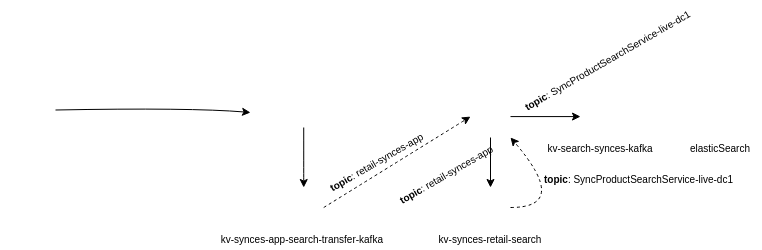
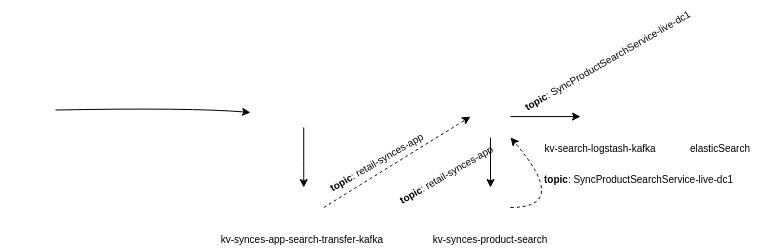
(600, 149) -> (600, 149)
(490, 240) -> (490, 240)
